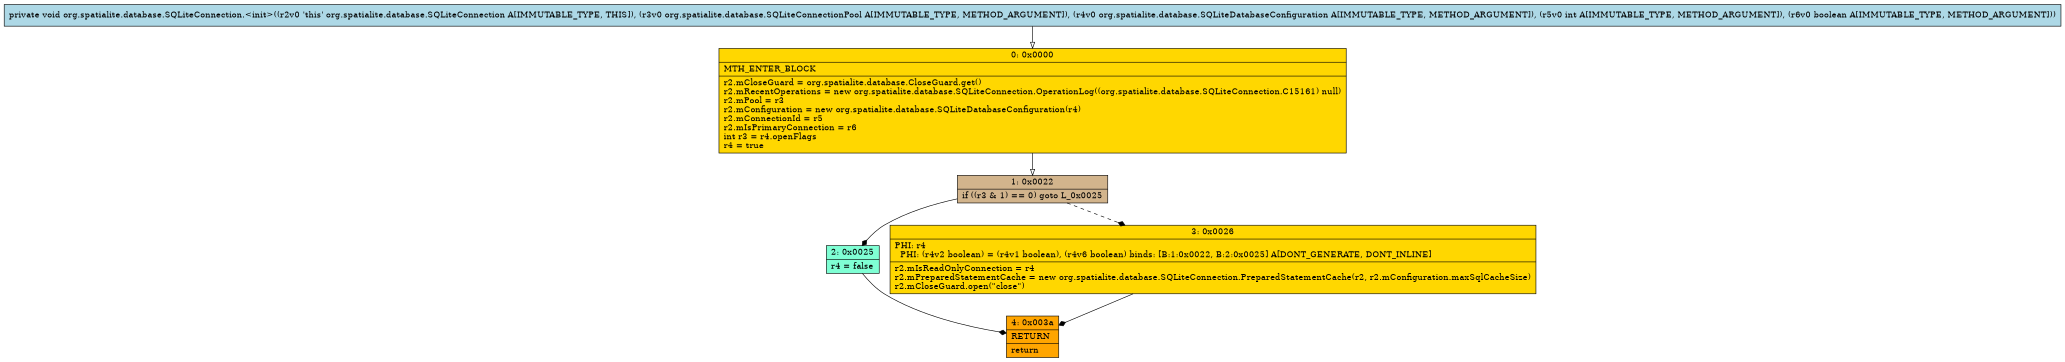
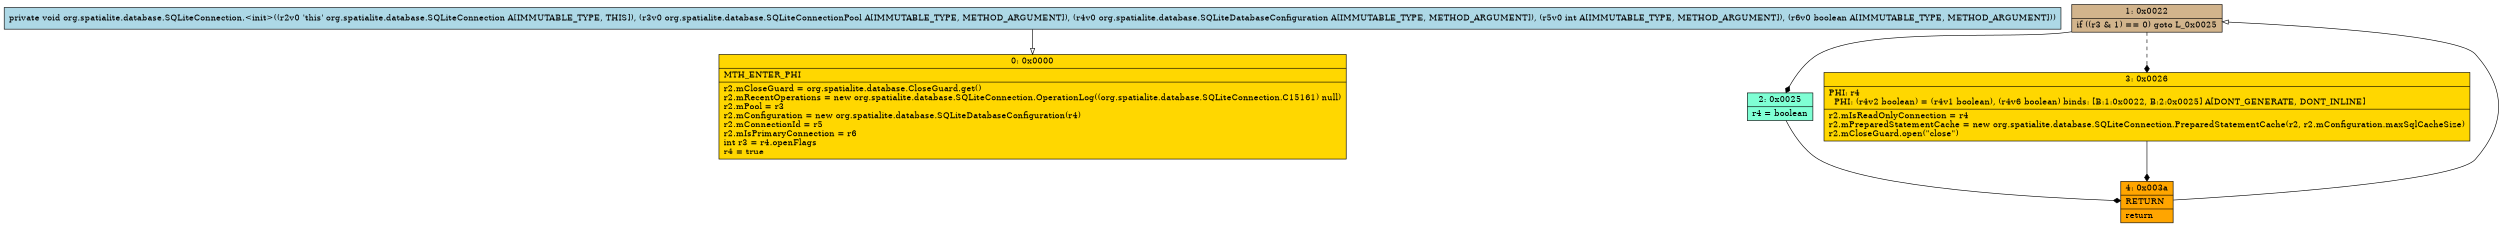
(770, 69) -> (763, 75)
(1033, 161) -> (2492, 134)
(852, 266) -> (1780, 113)
